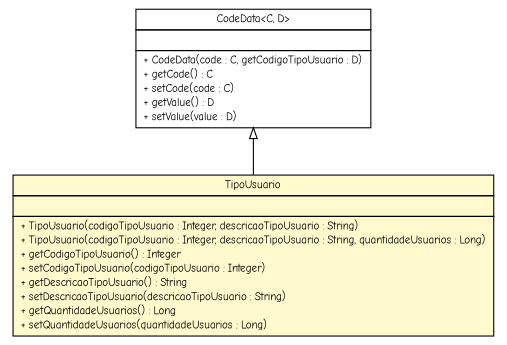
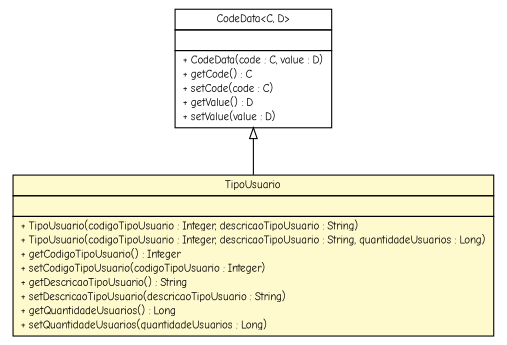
(253, 60) -> (253, 60)
